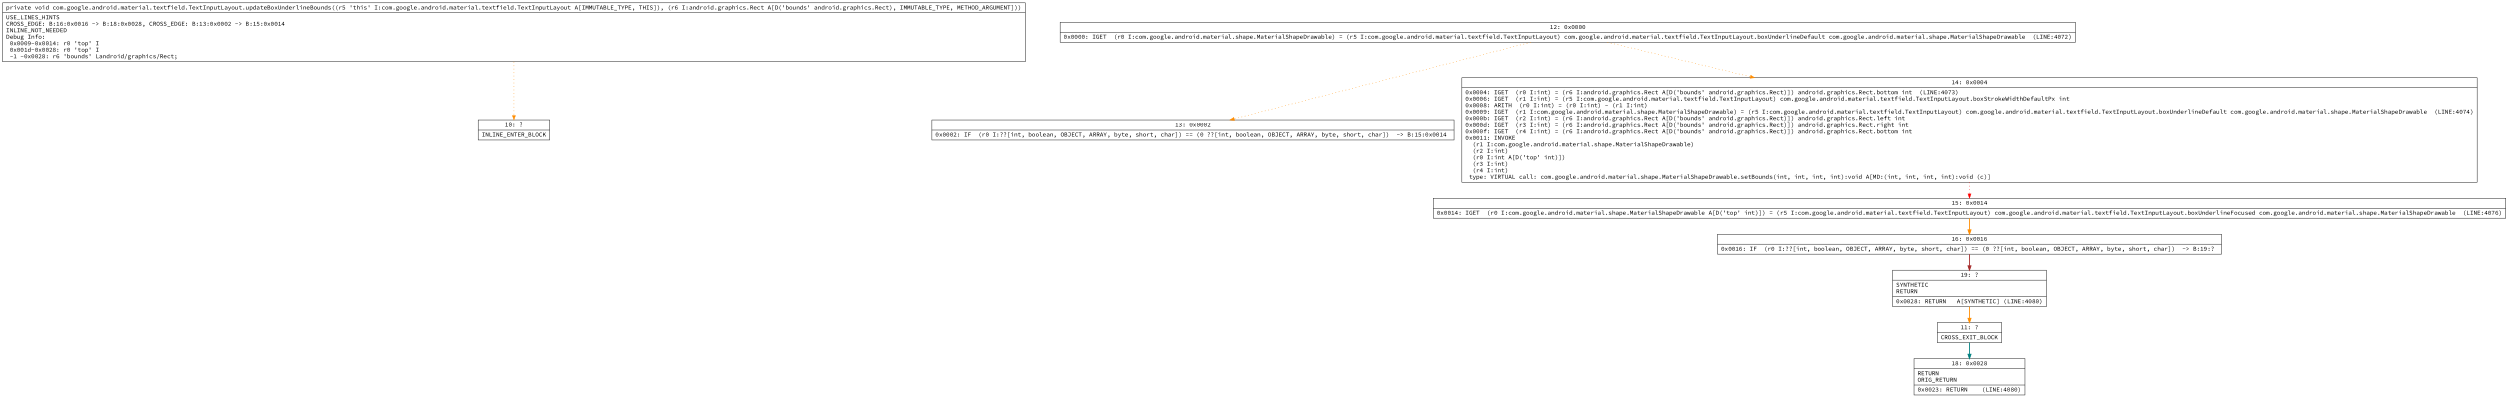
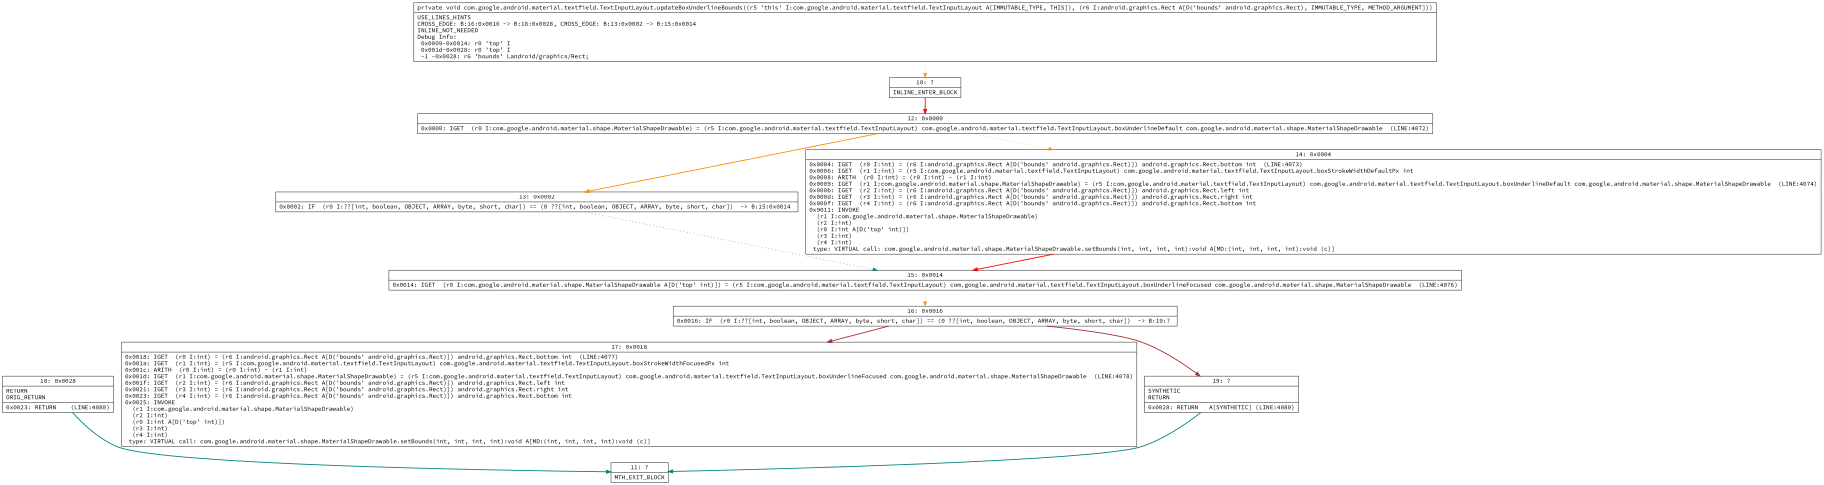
(1383, 81) -> (733, 162)
none -> (925, 104)
(1494, 138) -> (838, 210)
(1970, 188) -> (1015, 262)
(1970, 224) -> (925, 296)
none -> (729, 241)
(1970, 312) -> (942, 463)
(1970, 337) -> (640, 477)
(1970, 348) -> (333, 465)
none -> (629, 394)
